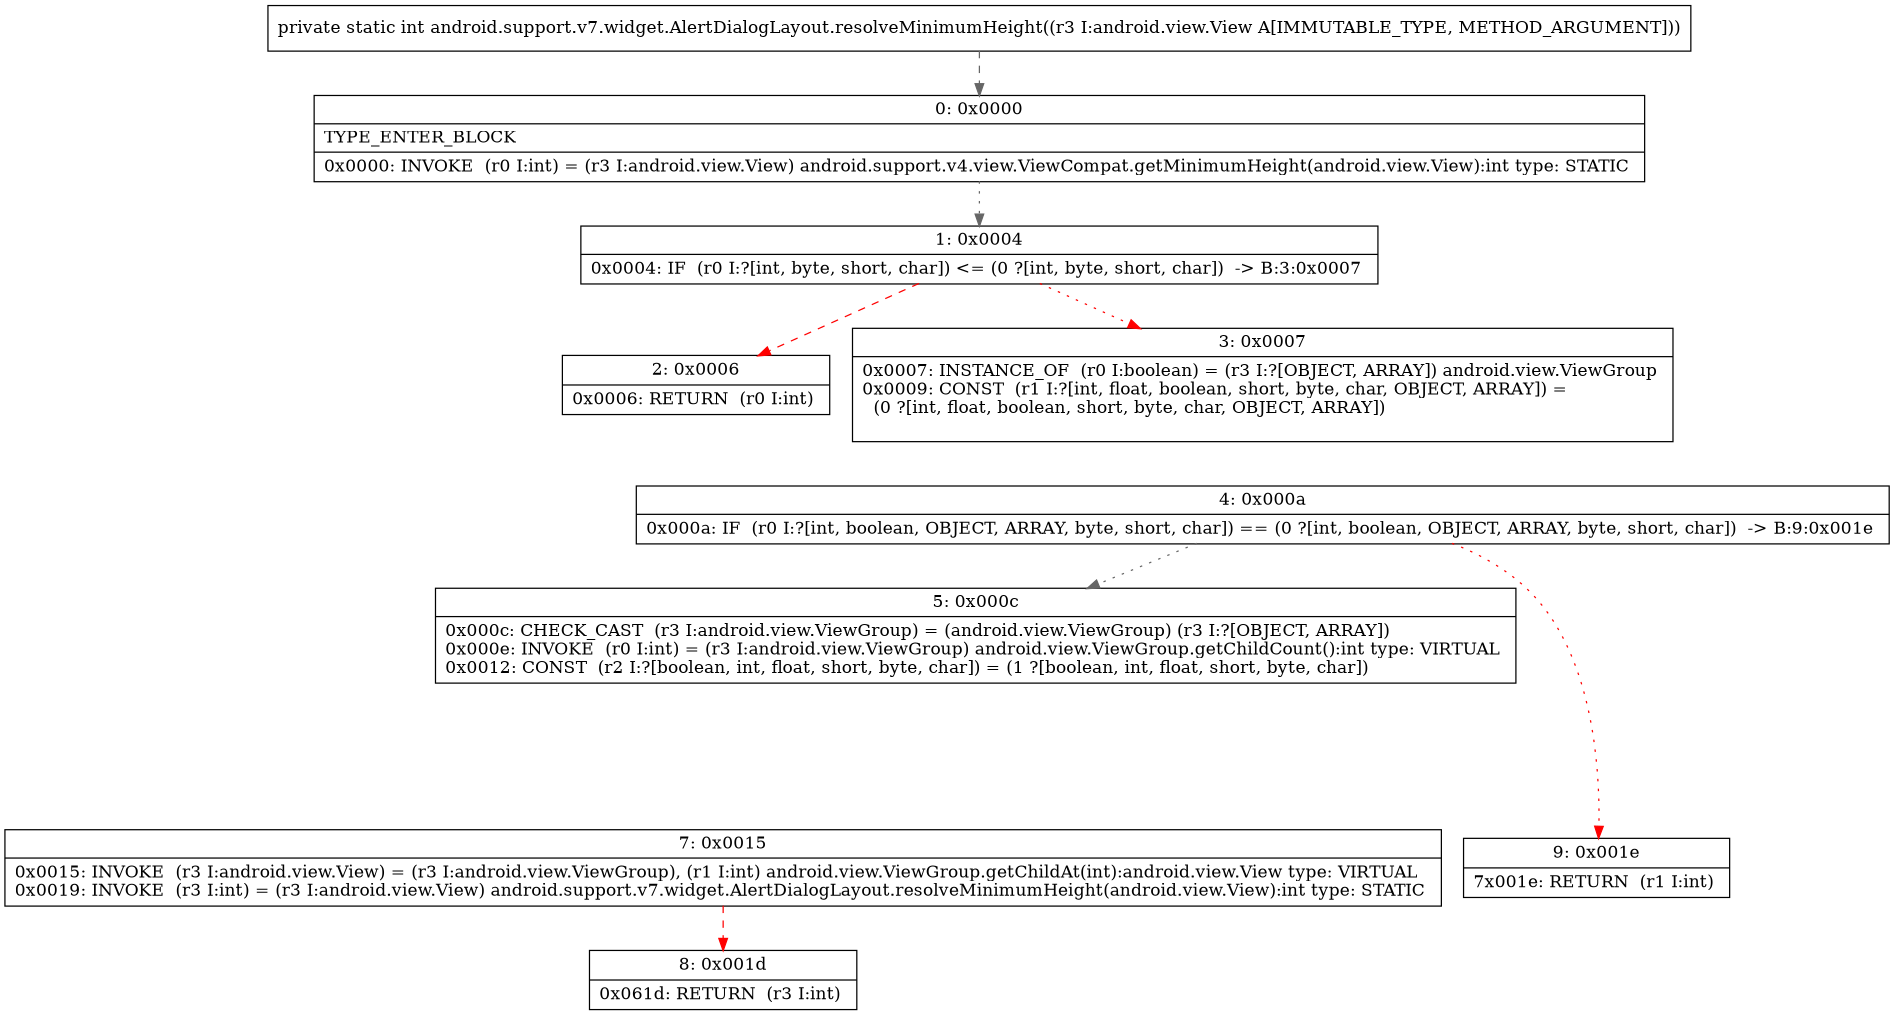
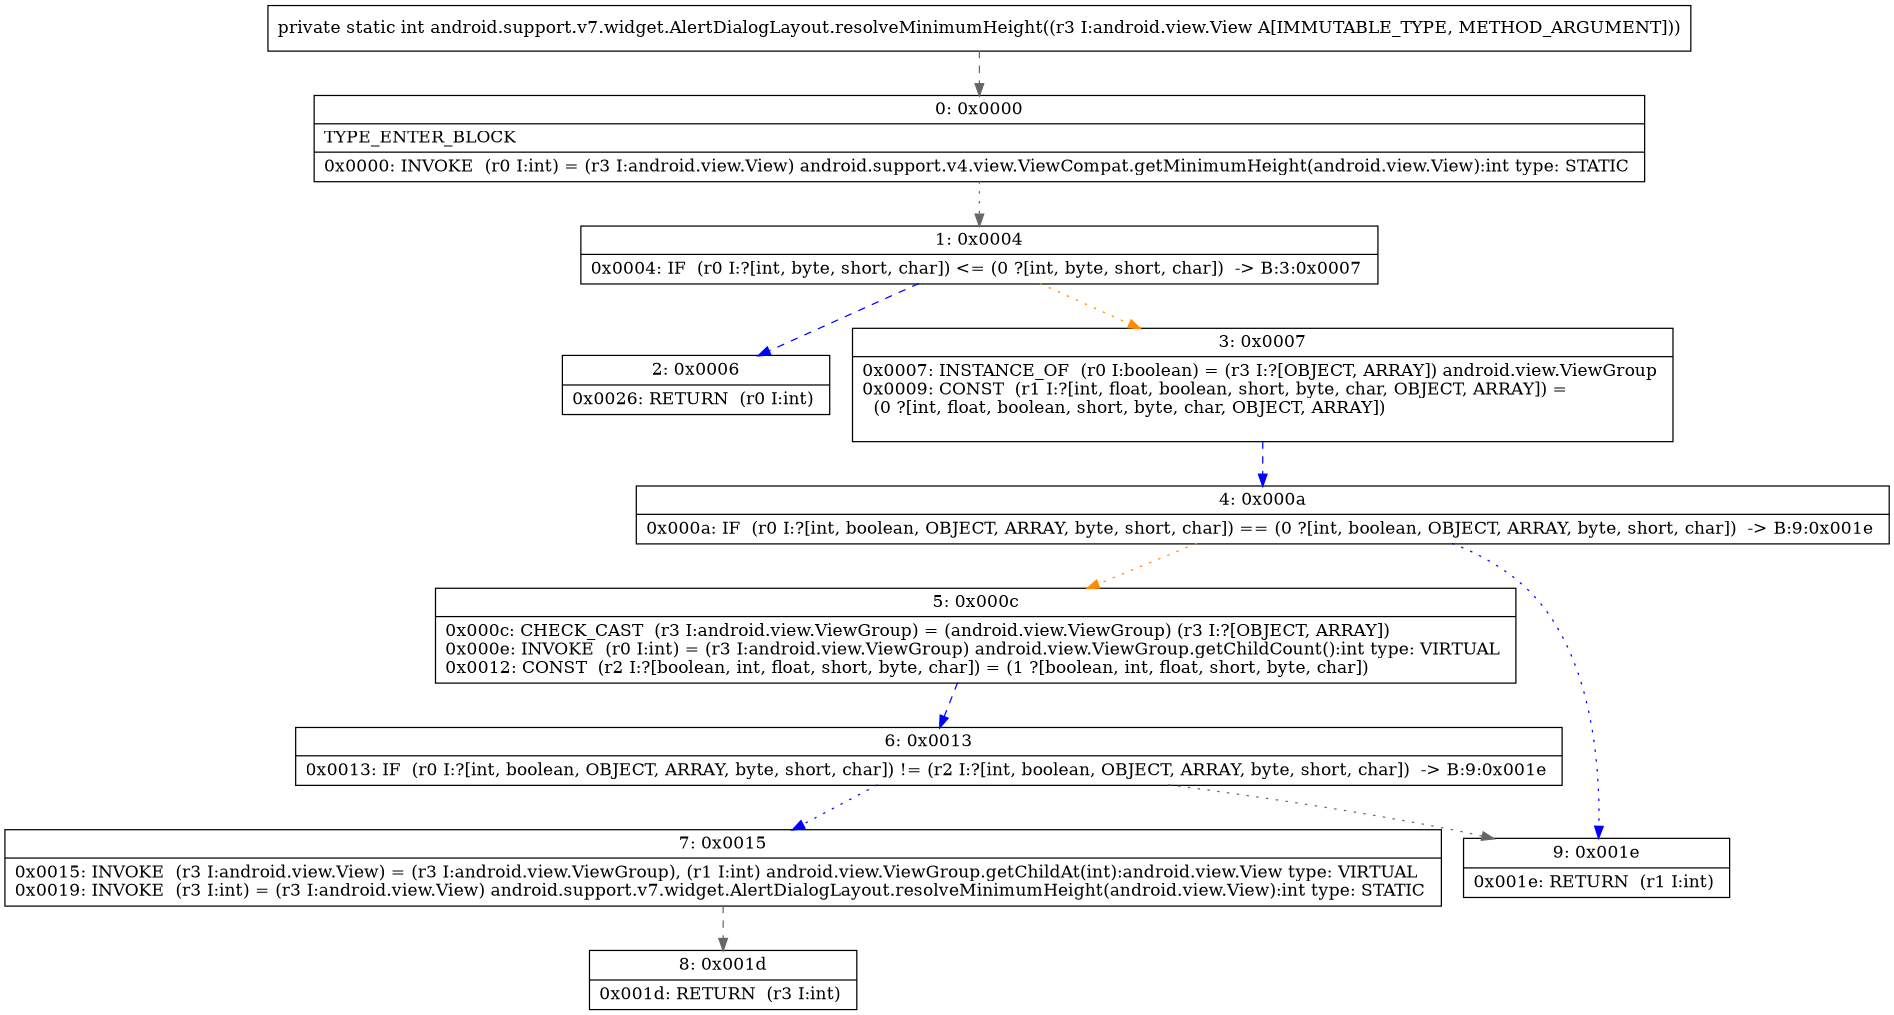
(1084, 304) -> (1084, 304)
(844, 317) -> (844, 317)
(696, 399) -> (696, 399)
none -> (1263, 458)
(1148, 564) -> (1148, 564)
(1572, 658) -> (1572, 658)
none -> (929, 756)
(1597, 882) -> (1597, 882)
(723, 922) -> (723, 922)
(723, 994) -> (723, 994)
